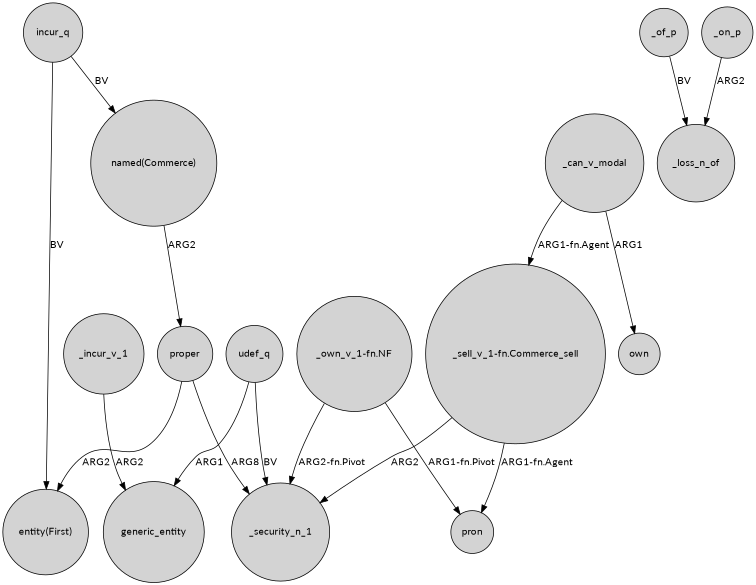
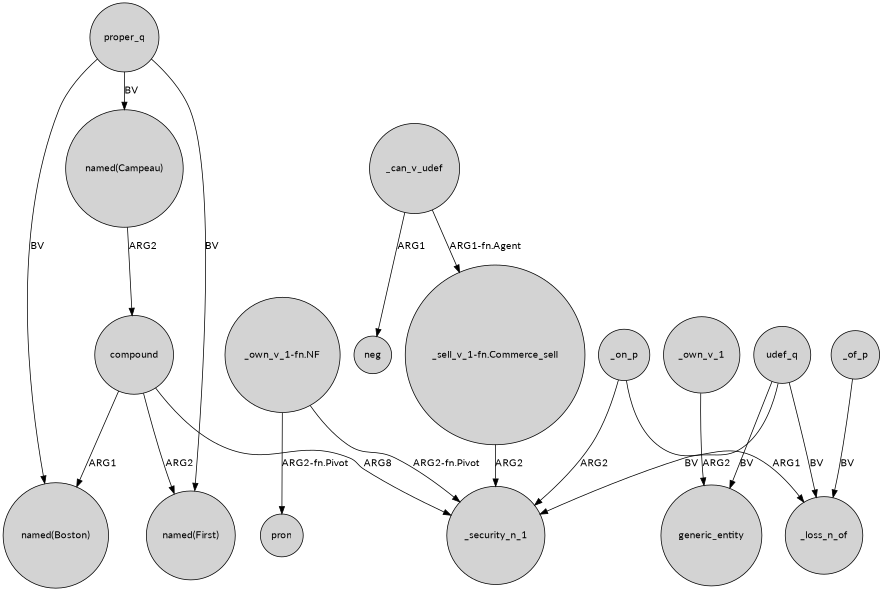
(53, 33) -> (124, 37)
(731, 81) -> (787, 464)
(154, 163) -> (124, 169)
(595, 163) -> (415, 169)
(104, 354) -> (702, 355)
(185, 354) -> (134, 355)
(639, 354) -> (373, 355)
none -> (802, 436)
none -> (590, 447)
(210, 463) -> (747, 464)
(462, 463) -> (315, 464)
(496, 475) -> none
(46, 532) -> (191, 535)
none -> (56, 535)
